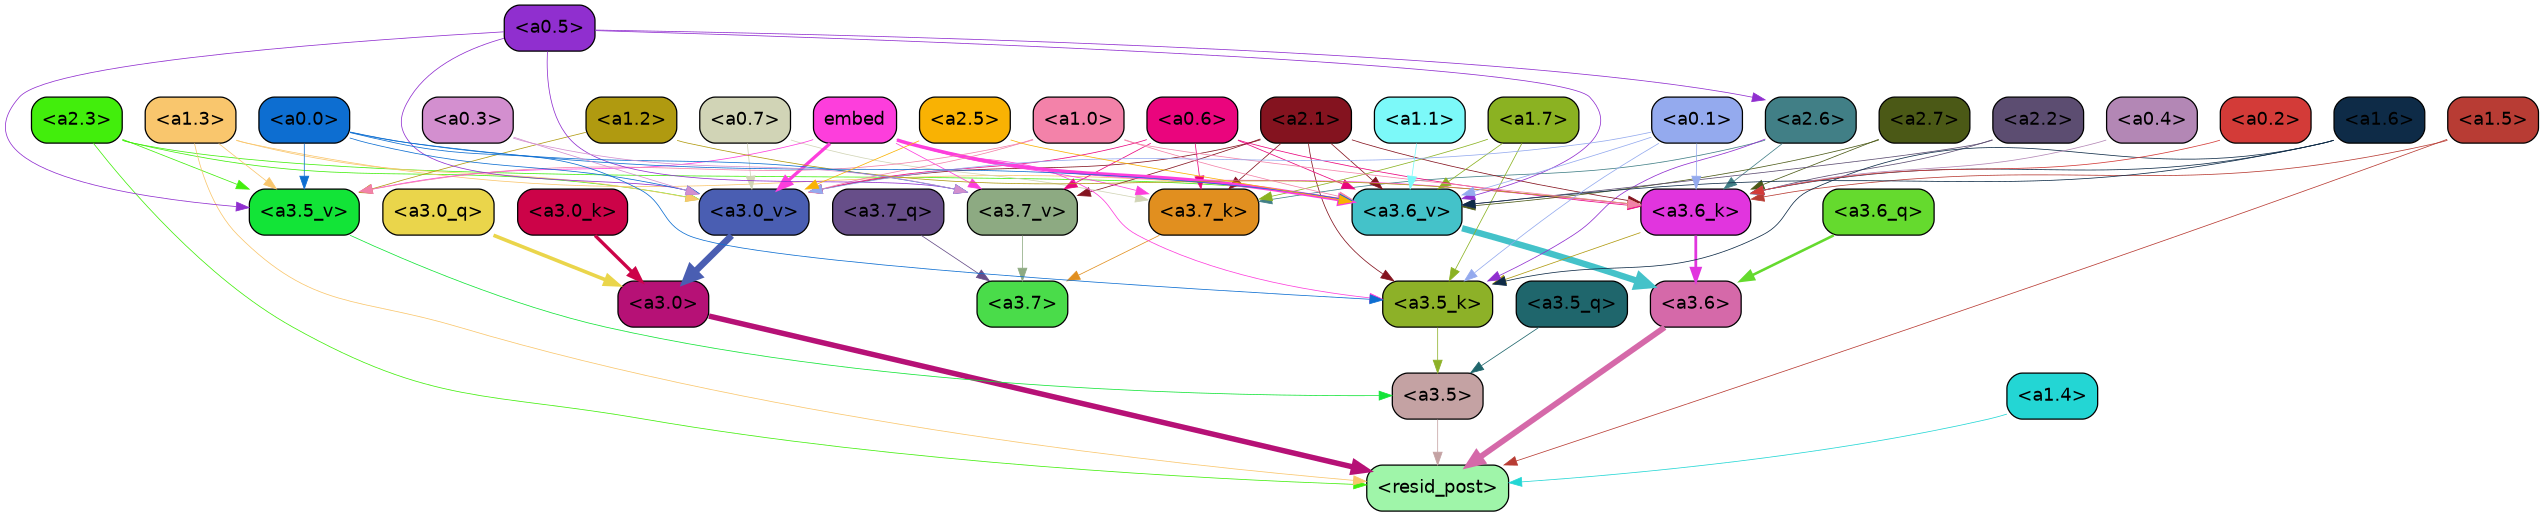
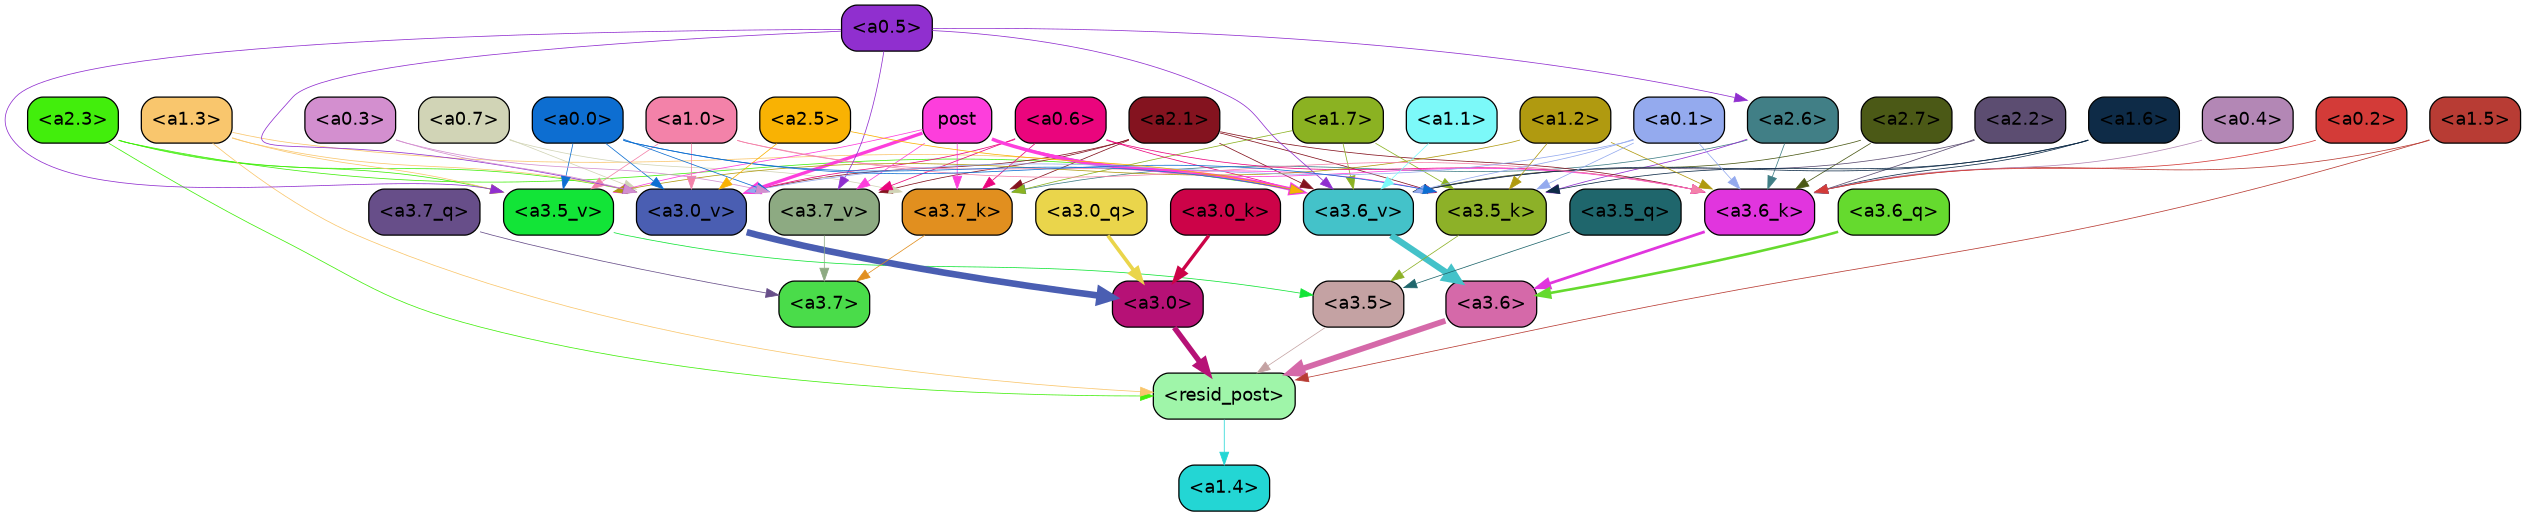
(855, 120) -> (957, 120)
(1580, 254) -> (1532, 161)
(1766, 458) -> (1224, 436)
